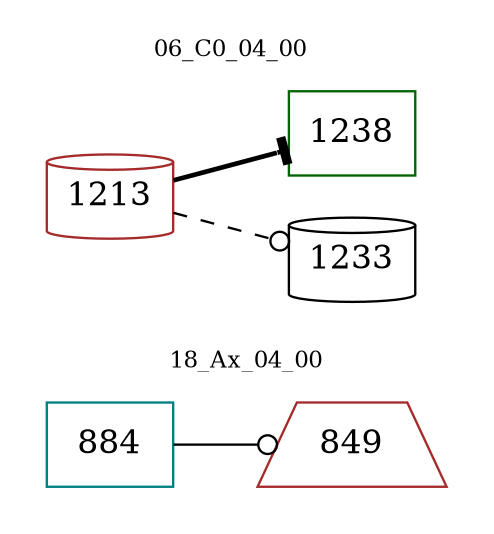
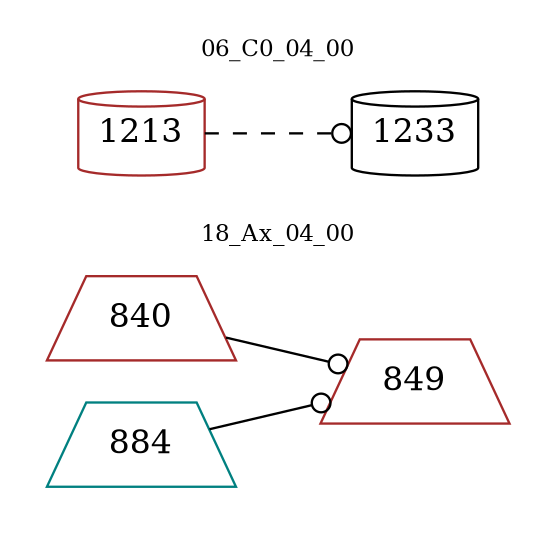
(352, 133) -> none
none -> (141, 318)
(110, 445) -> (141, 445)
